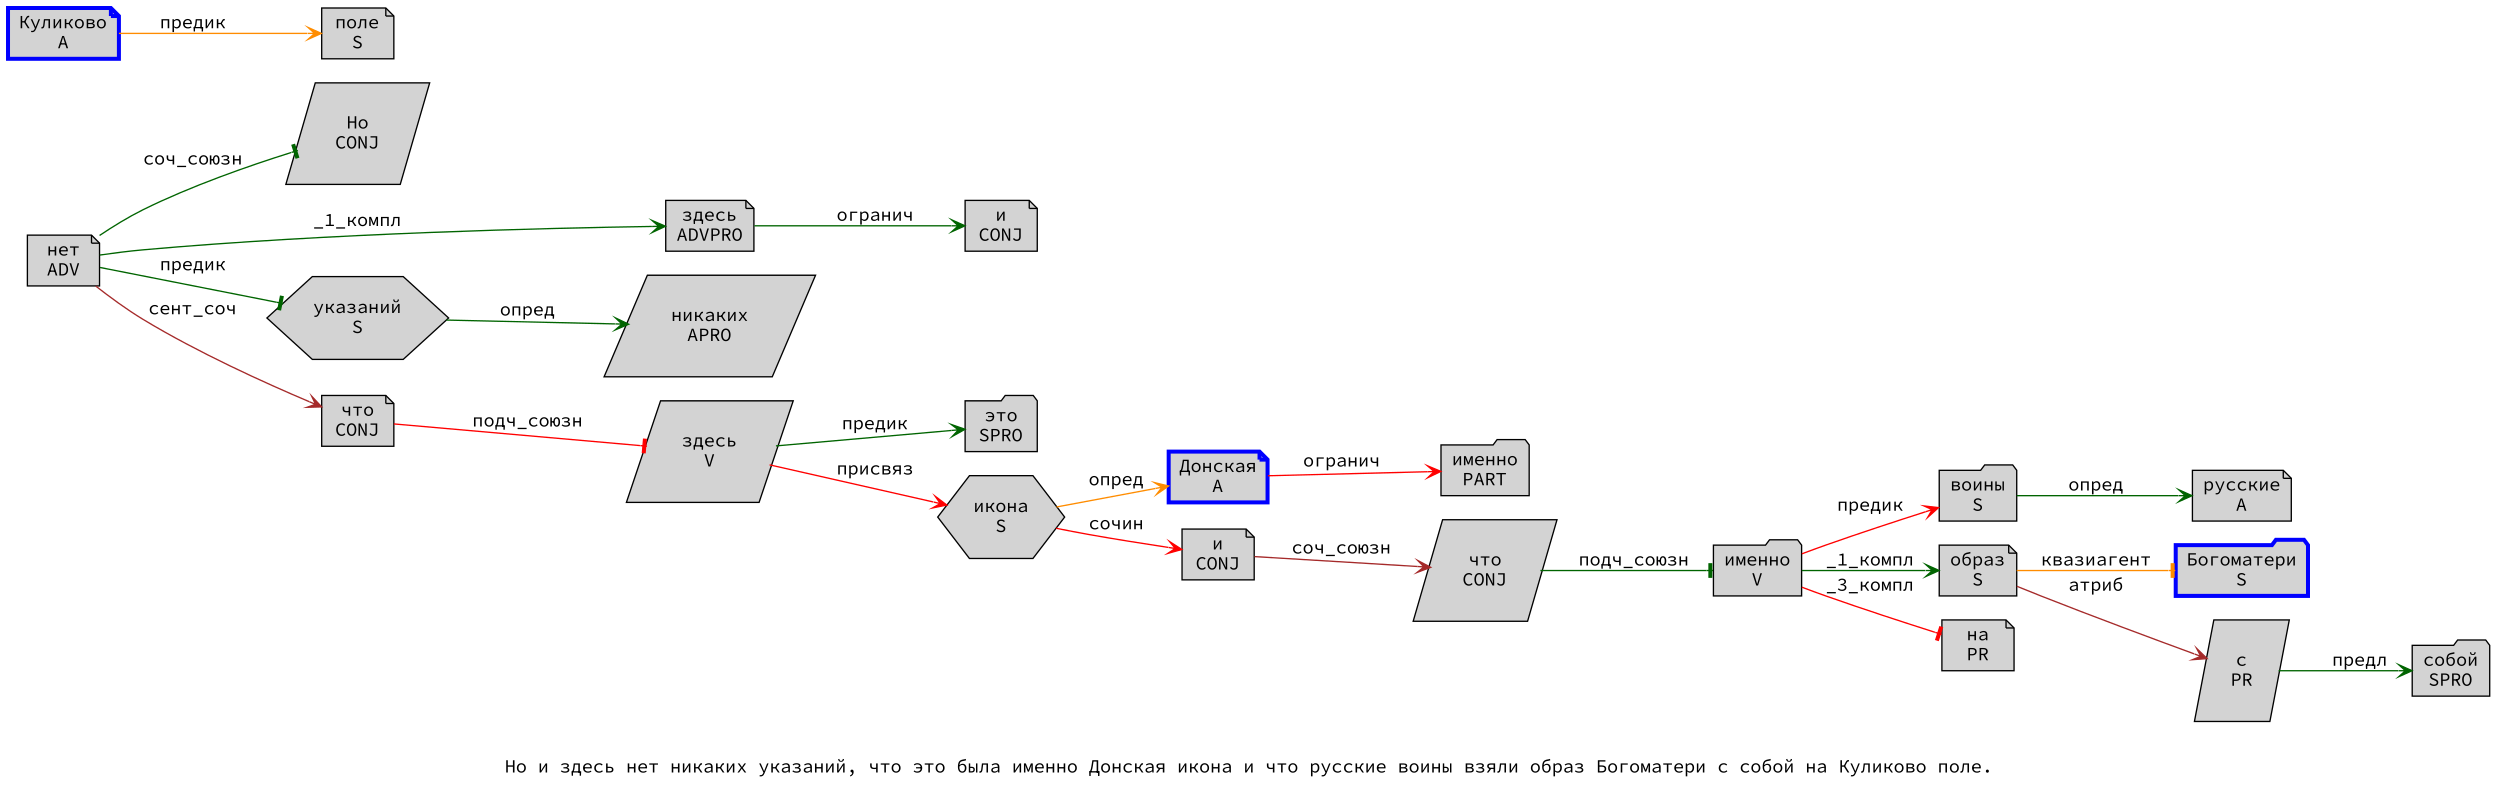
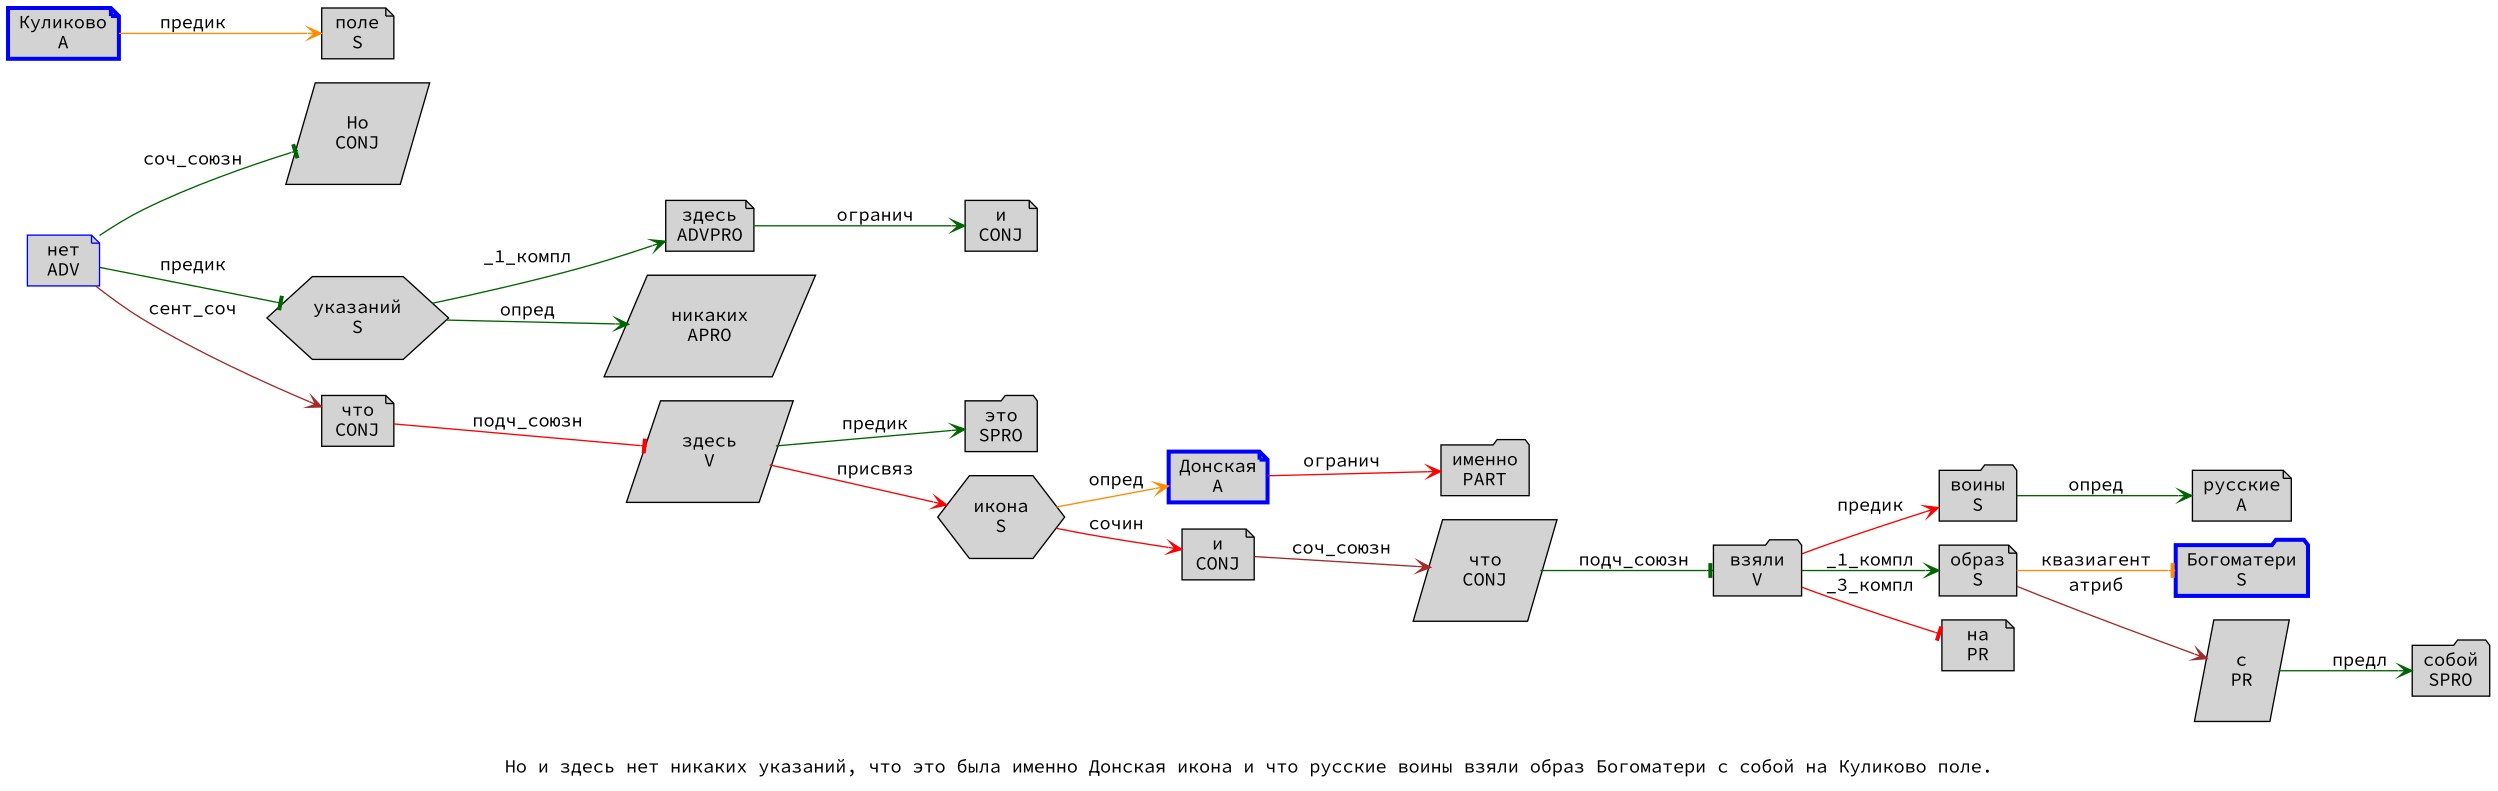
(375, 235) -> (543, 278)
(63, 261) -> (63, 261)
(1758, 571) -> (1758, 571)
